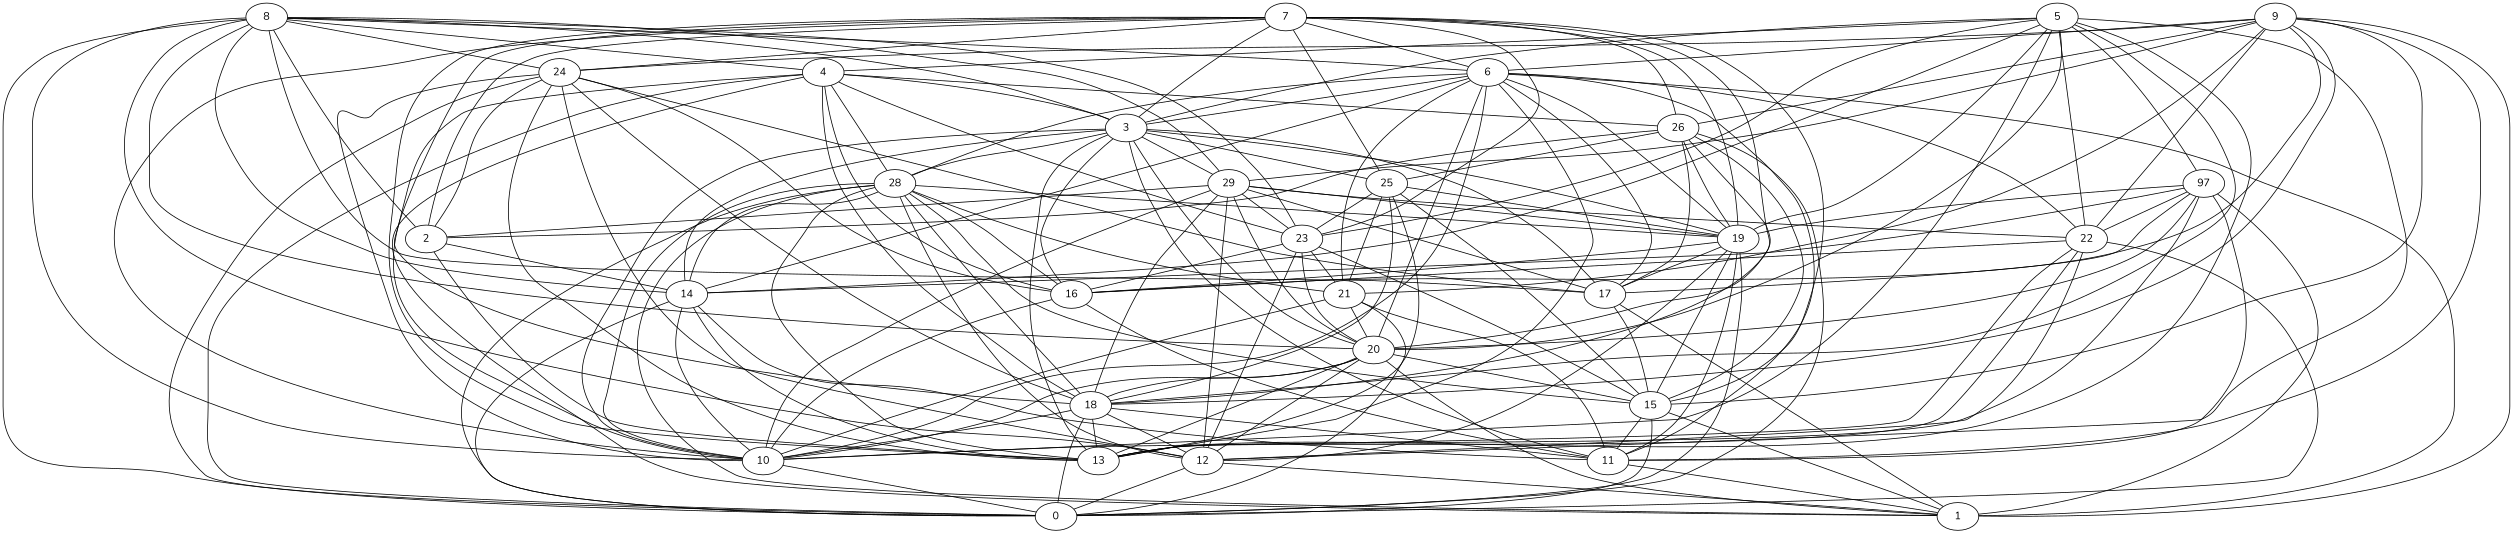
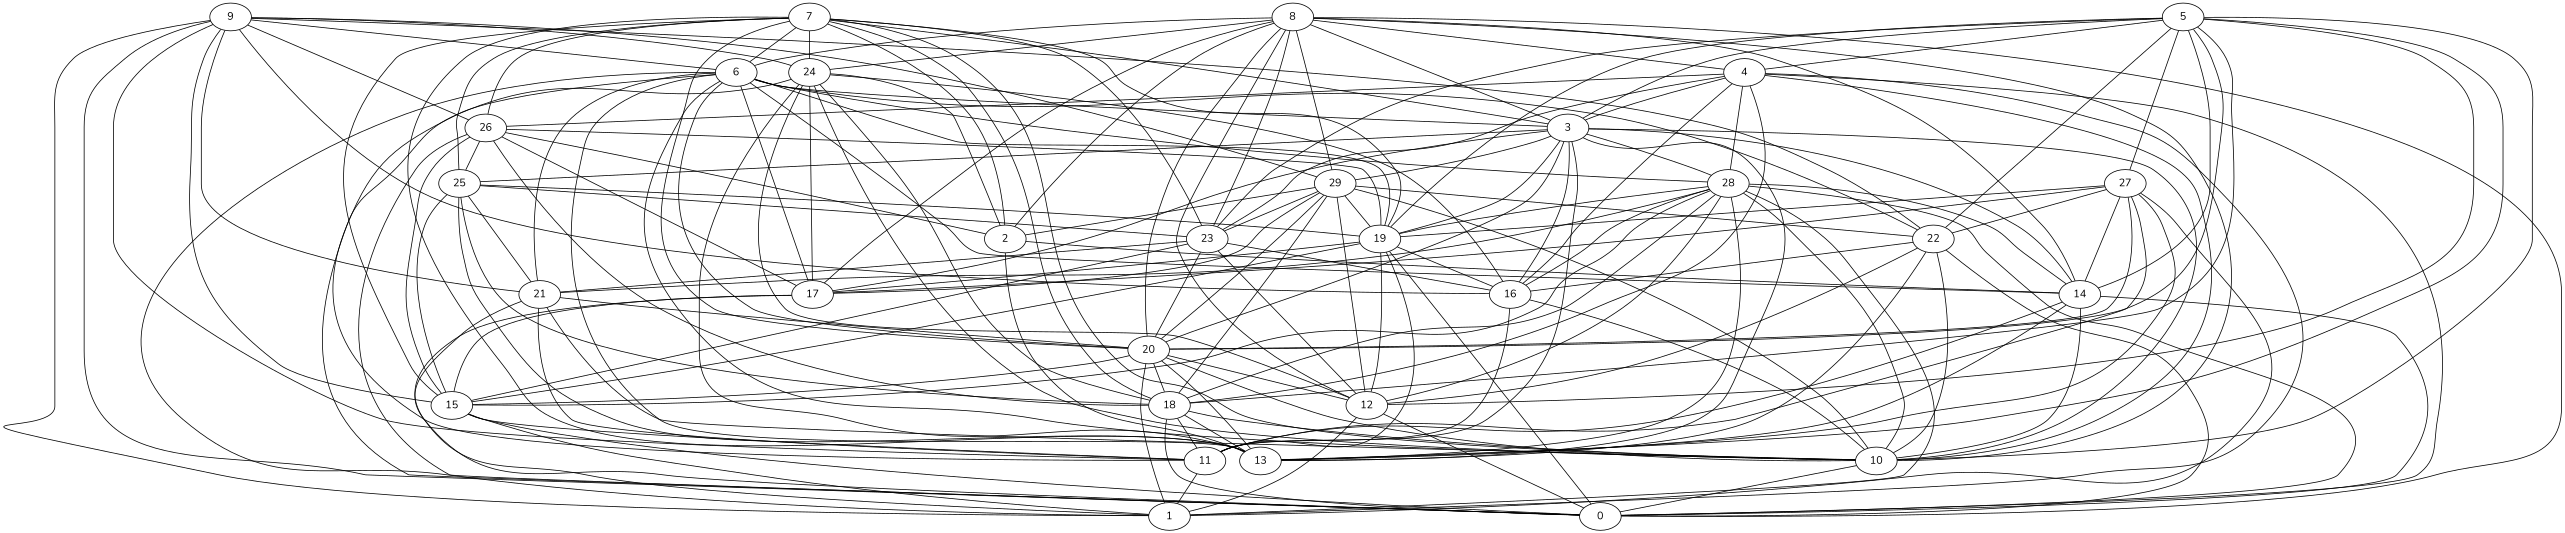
(2204, 183) -> (2125, 183)
(1850, 358) -> (307, 466)
(1147, 433) -> none
